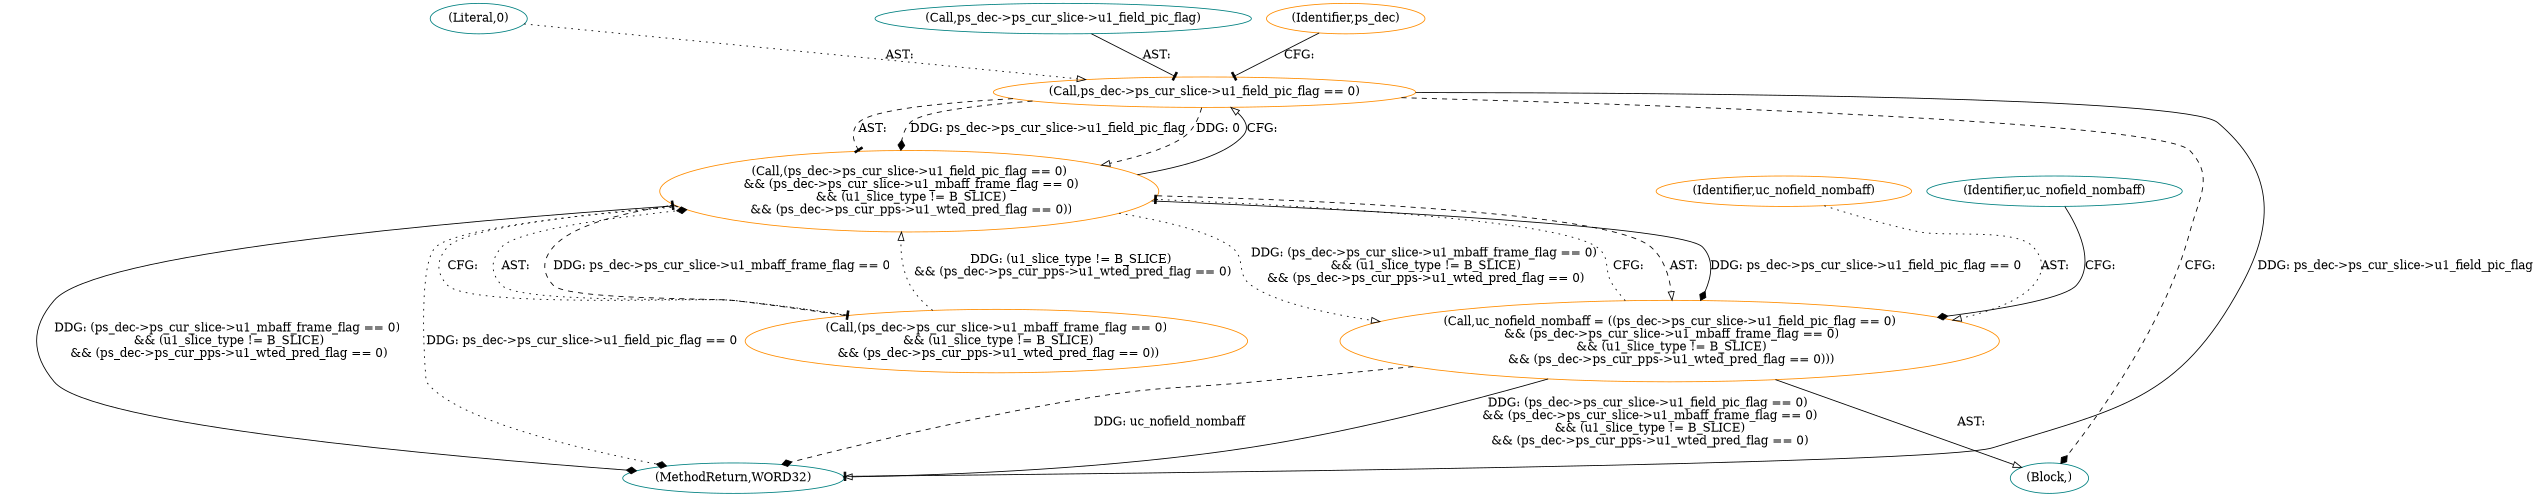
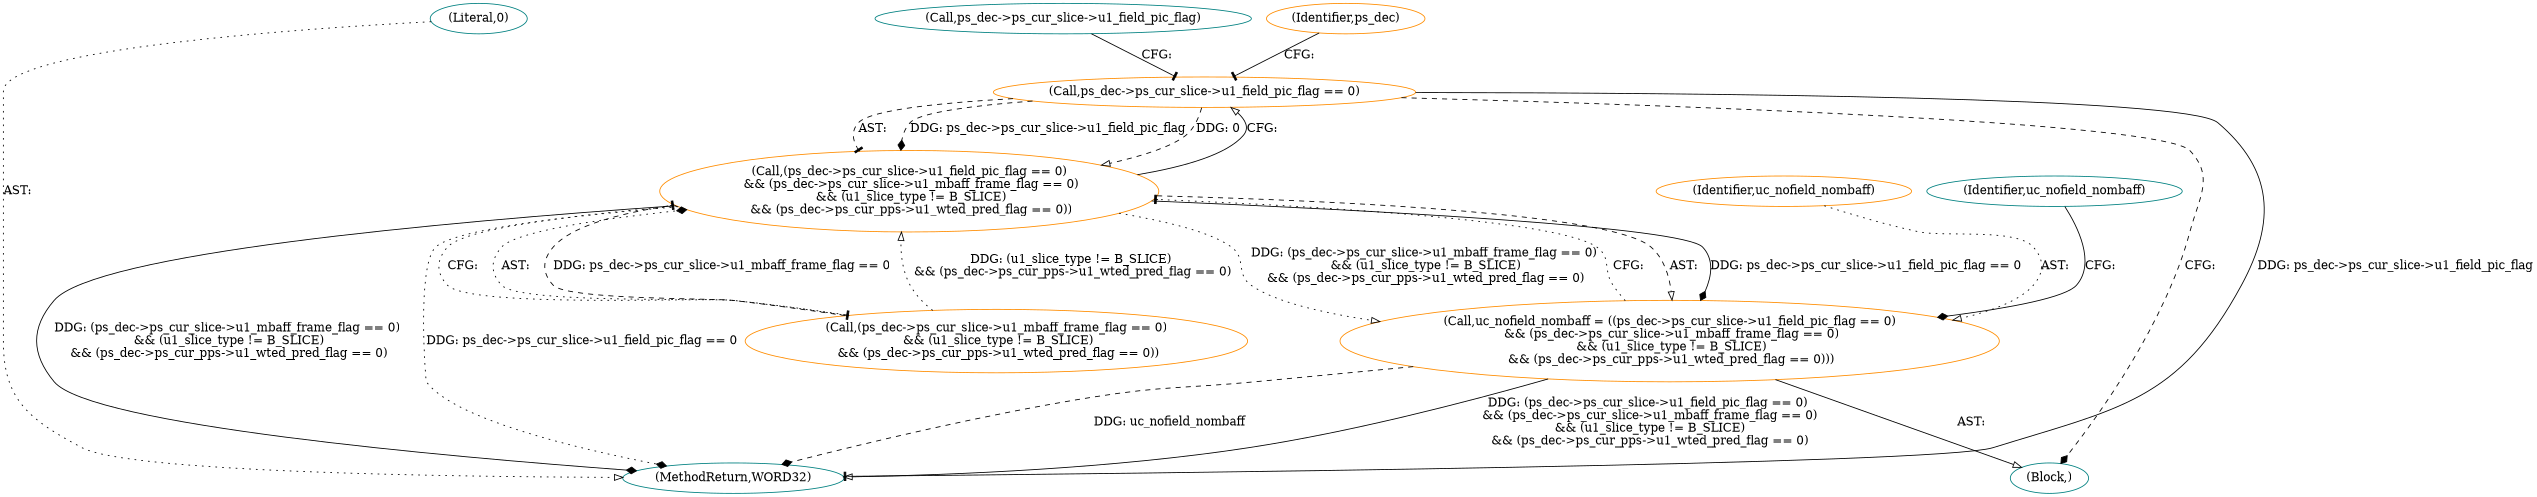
(801, 51) -> (3, 335)
(1159, 55) -> (1159, 55)
